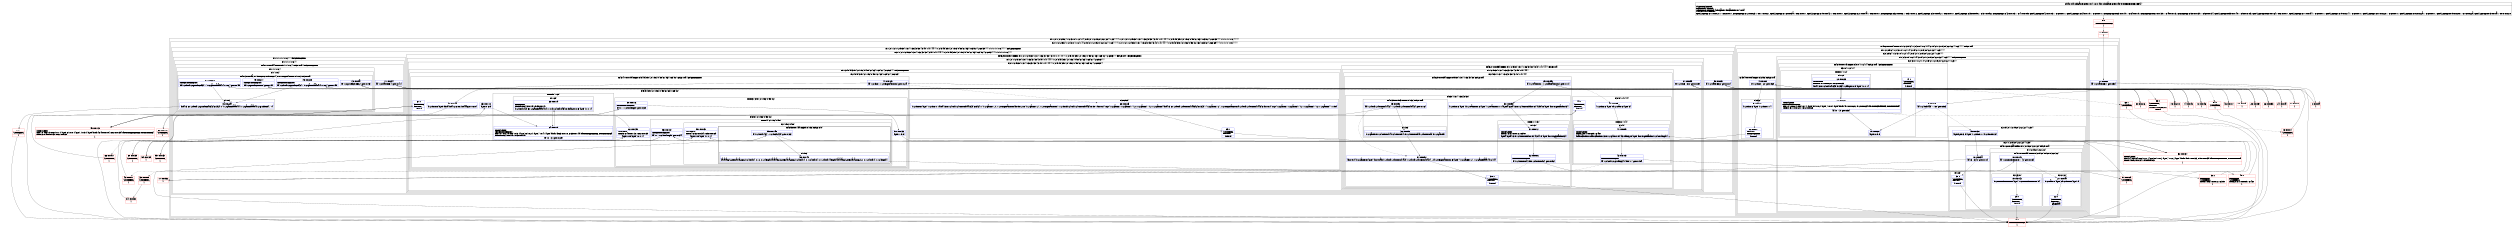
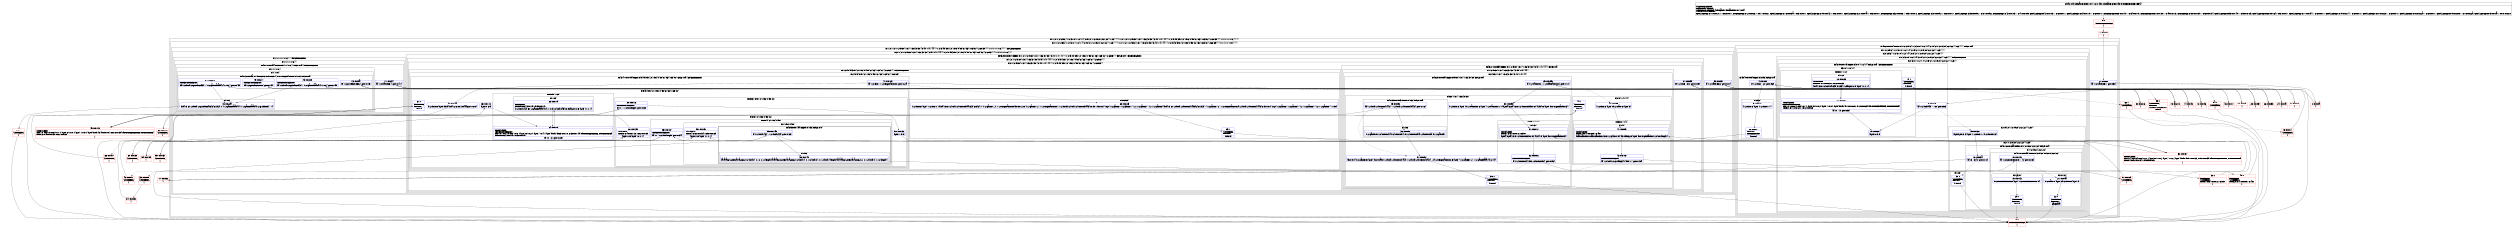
(1534, 122) -> (1534, 122)
(1754, 134) -> (1753, 134)
